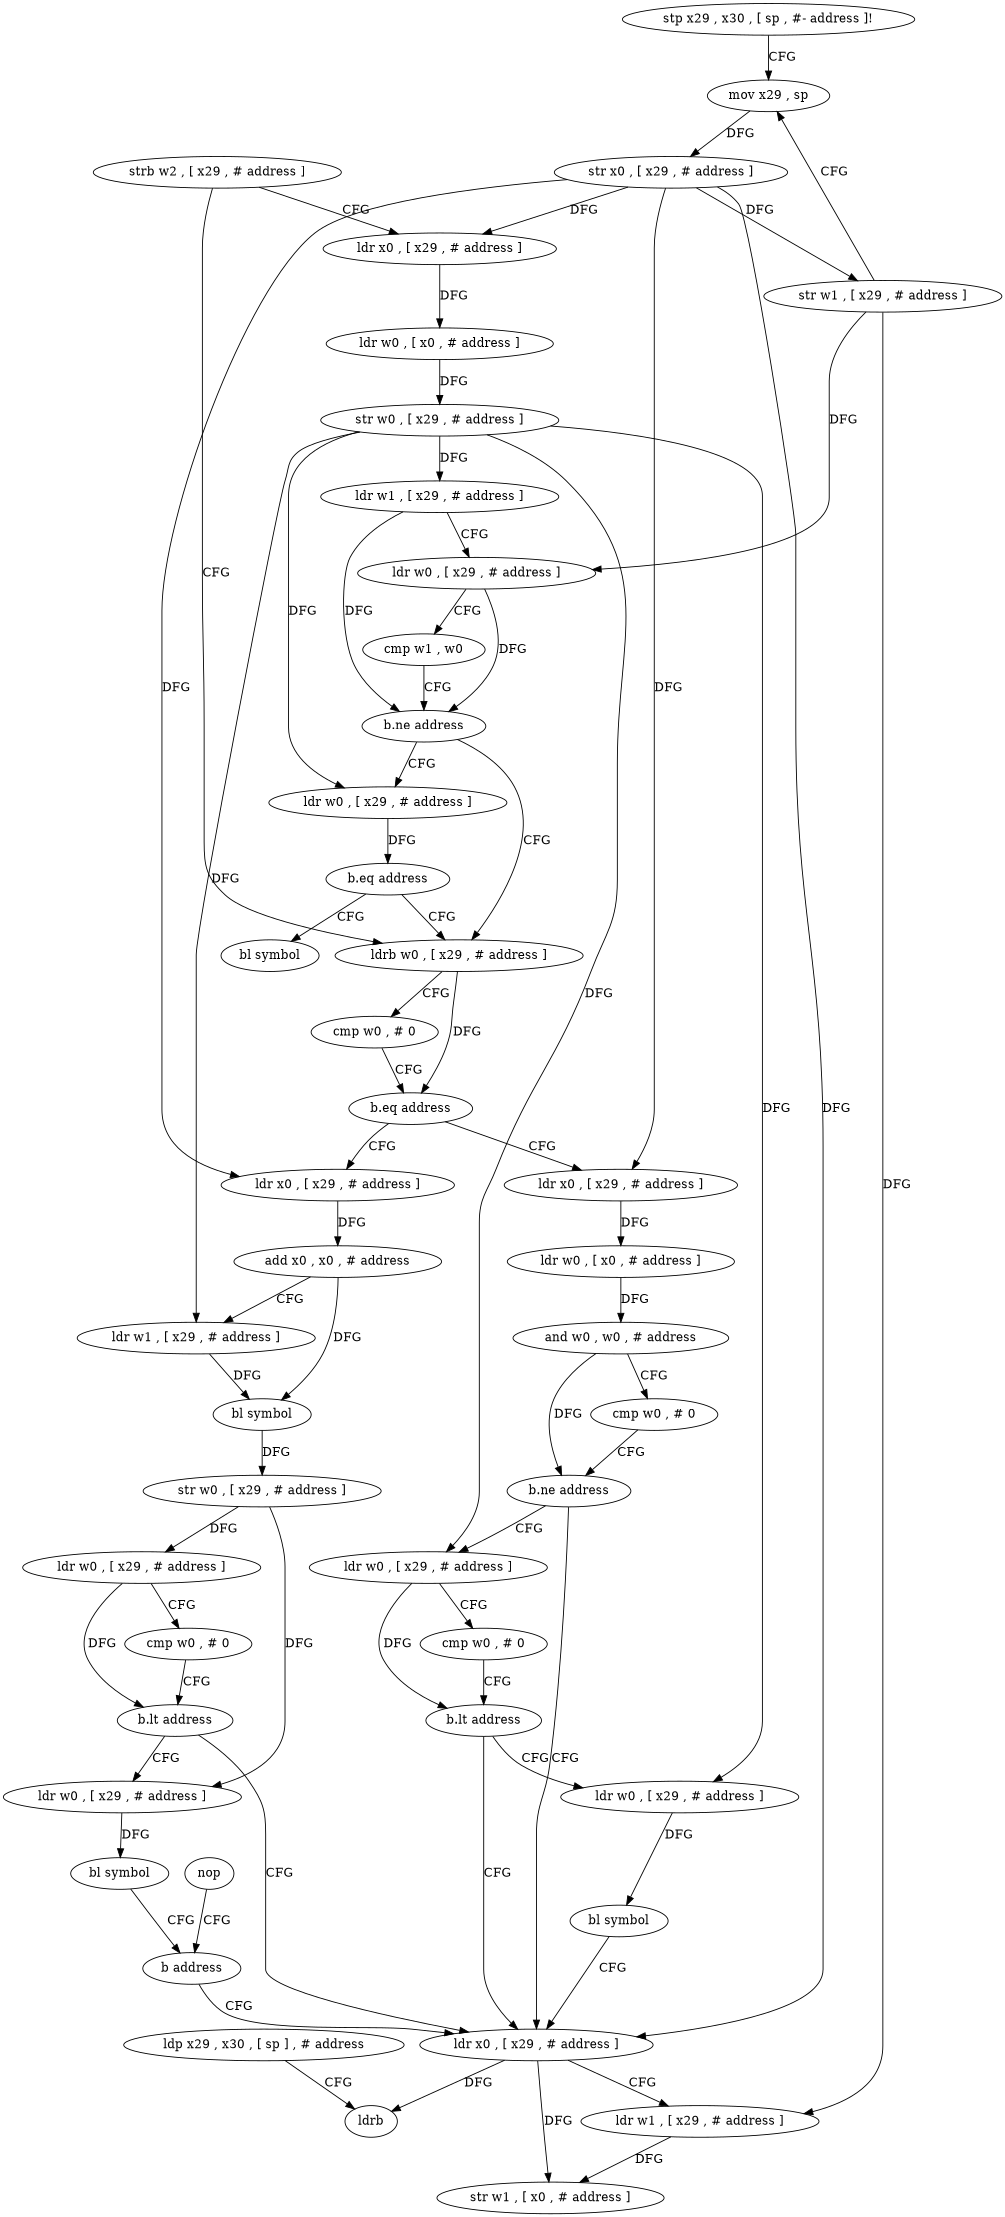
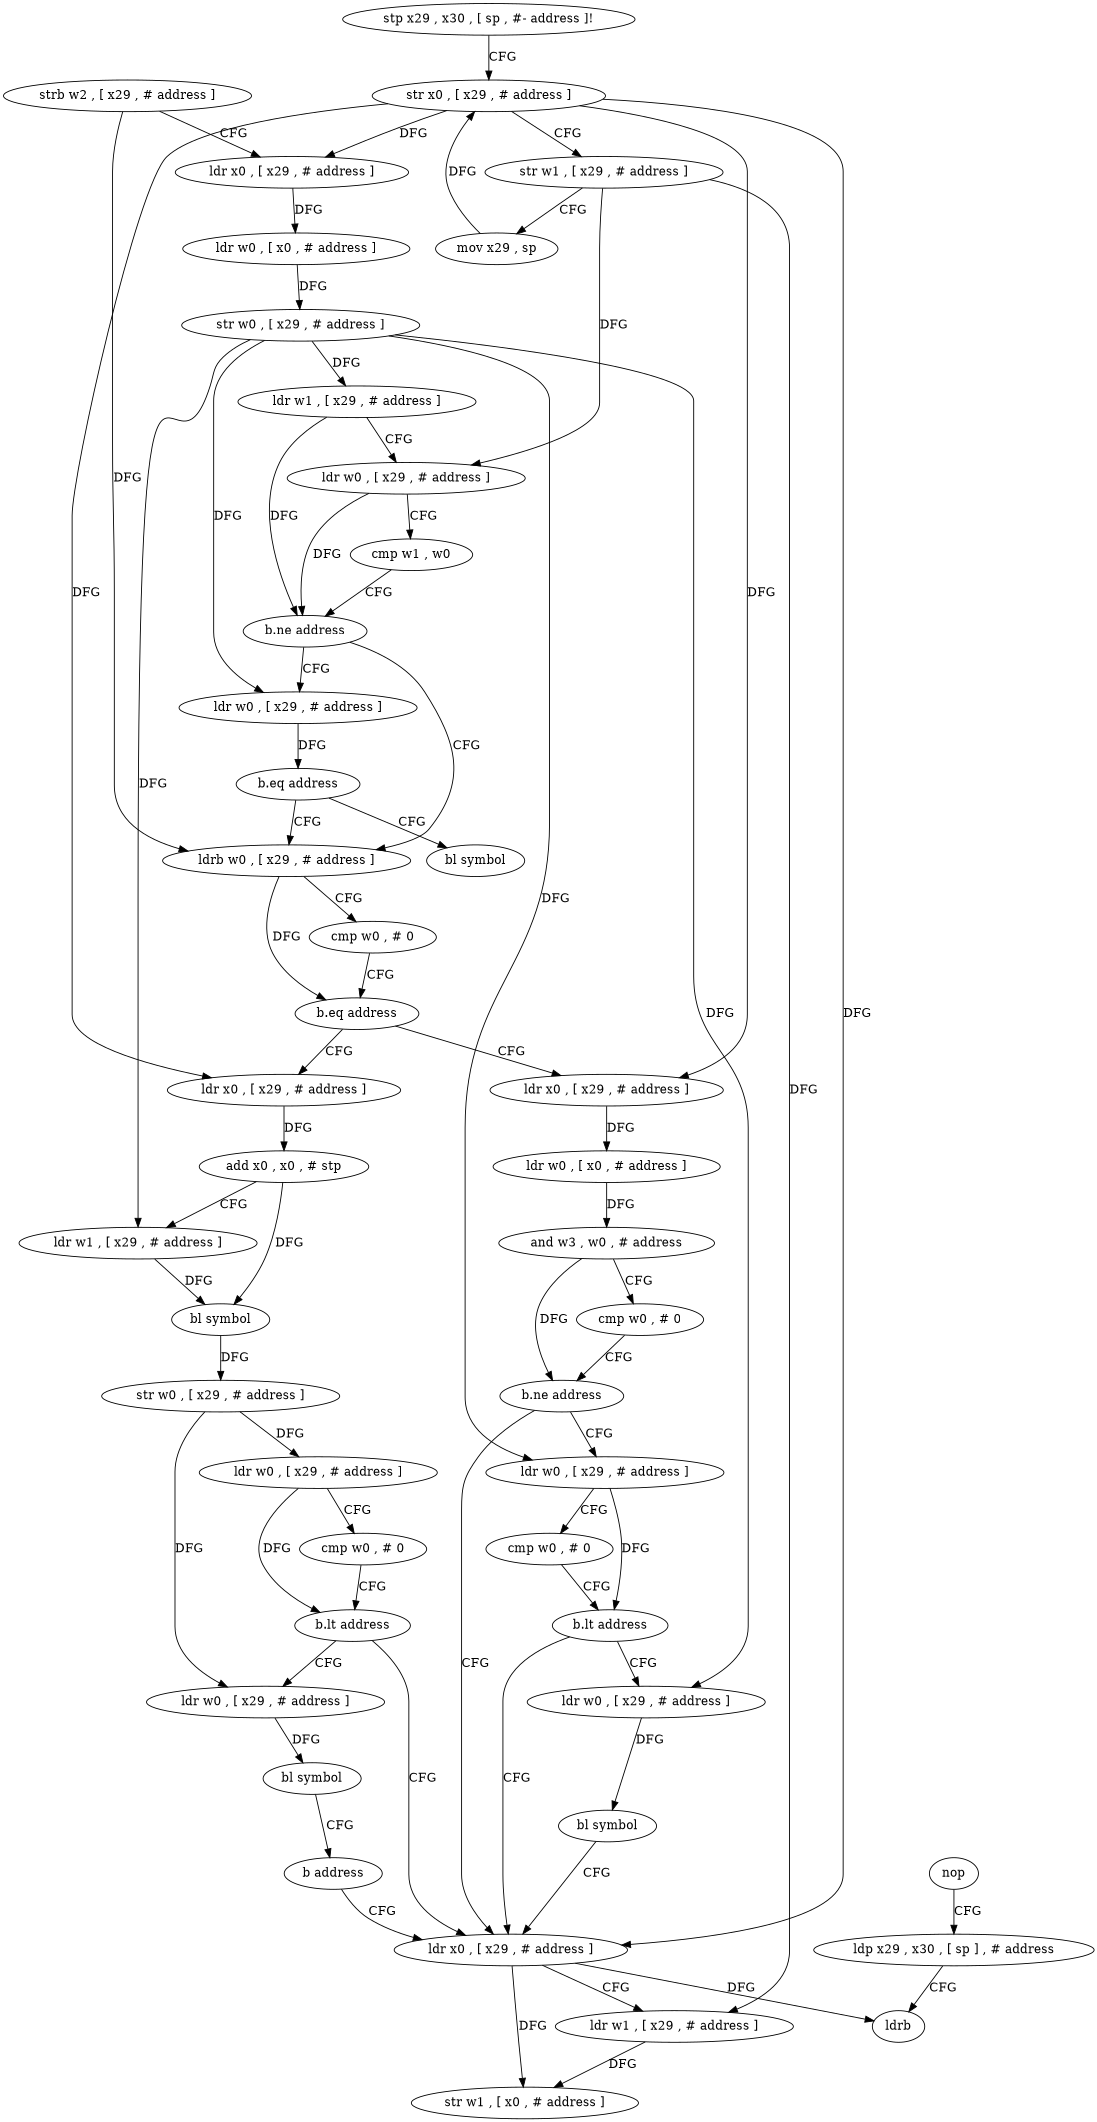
(769, 53) -> (489, 53)
(760, 211) -> (568, 134)
(216, 573) -> (128, 478)
(338, 1262) -> (284, 1167)
(621, 1338) -> (607, 1243)
(201, 1917) -> (954, 1907)
